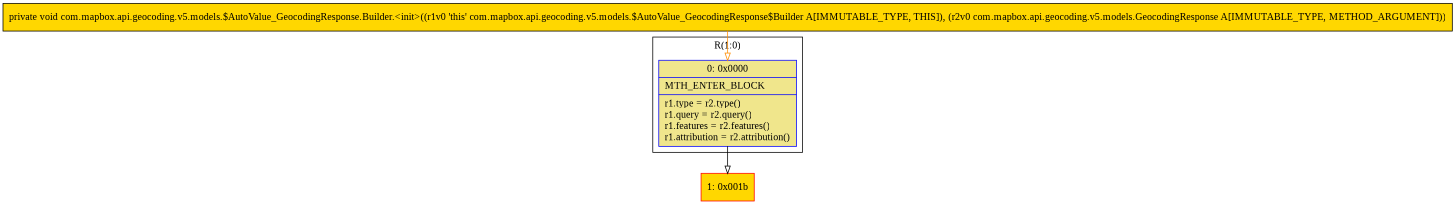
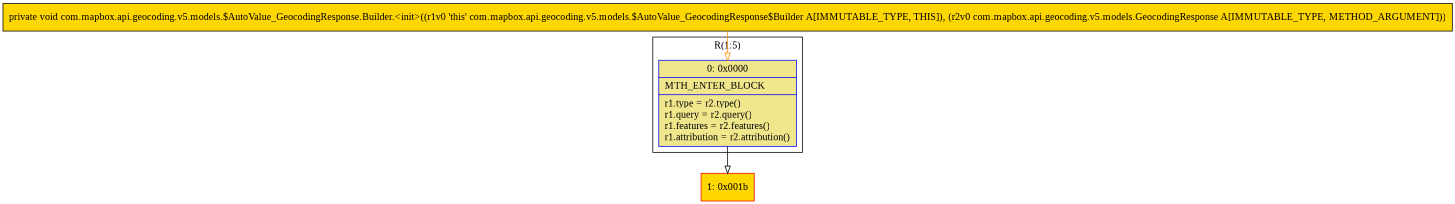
(728, 46) -> (728, 46)
